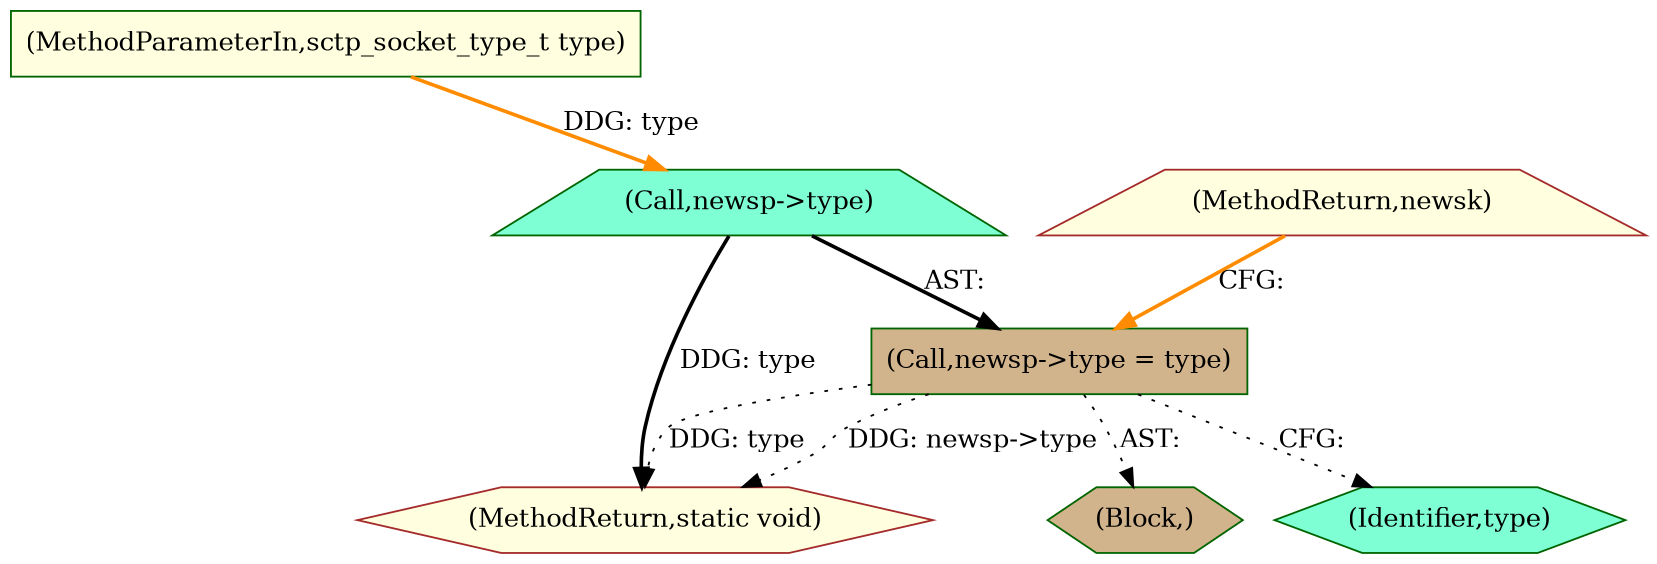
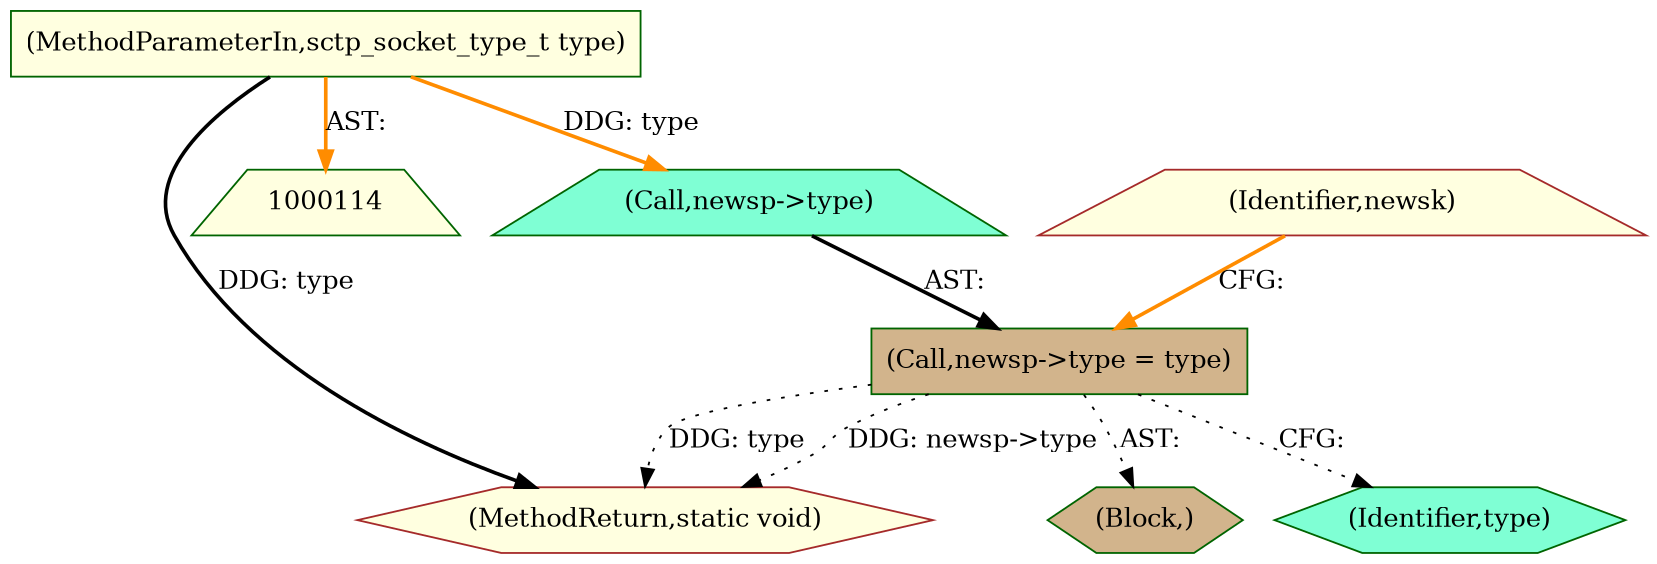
none -> (326, 203)
(1342, 203) -> (1342, 203)
(671, 347) -> (244, 324)
